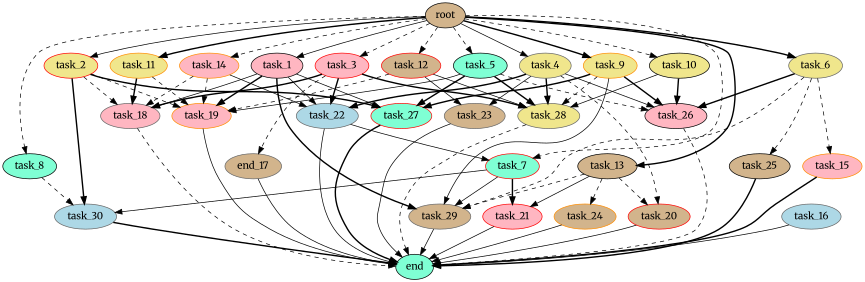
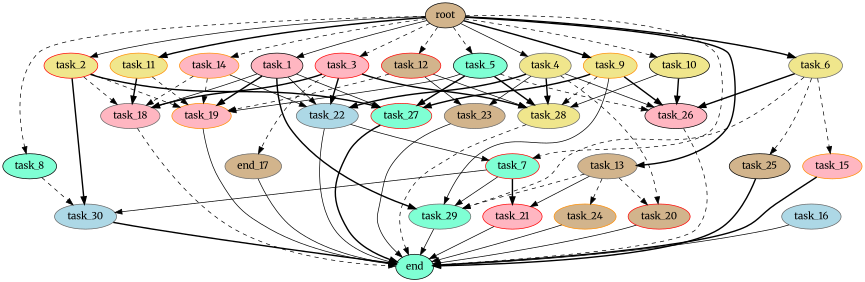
(607, 166) -> (607, 166)
(440, 217) -> (440, 217)
